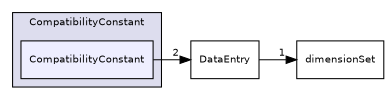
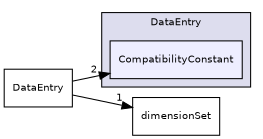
(87, 23) -> (176, 23)
(168, 60) -> (86, 78)
